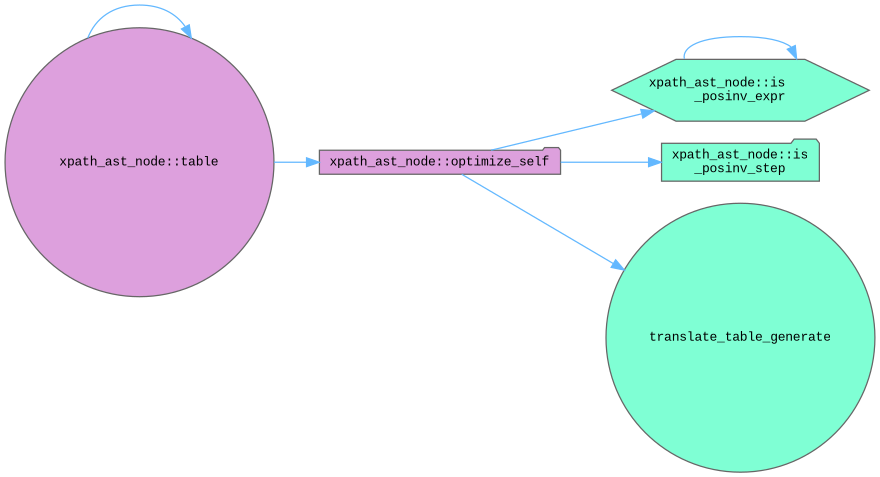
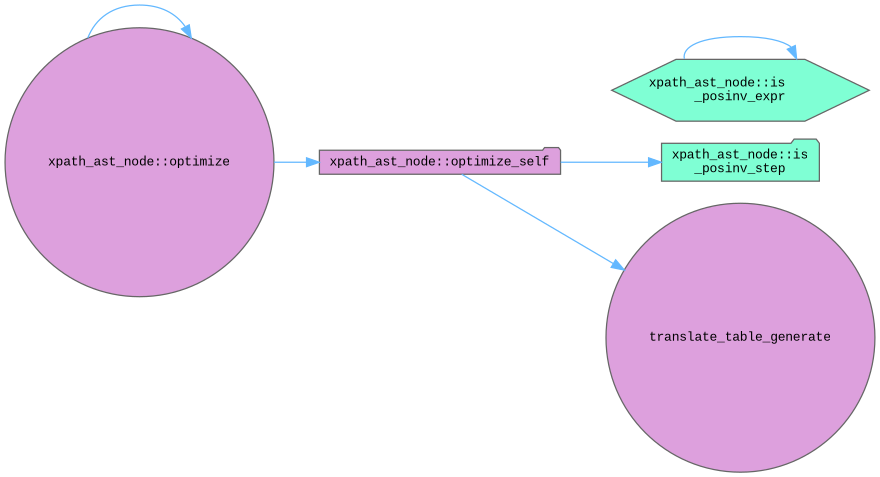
(566, 132) -> none
(140, 162) -> (140, 162)
(740, 338) -> (740, 338)
